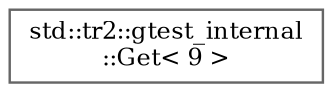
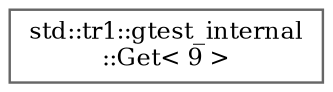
(166, 46) -> (166, 46)
